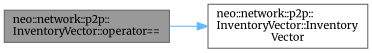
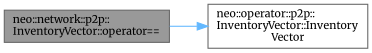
(288, 26) -> (288, 26)
